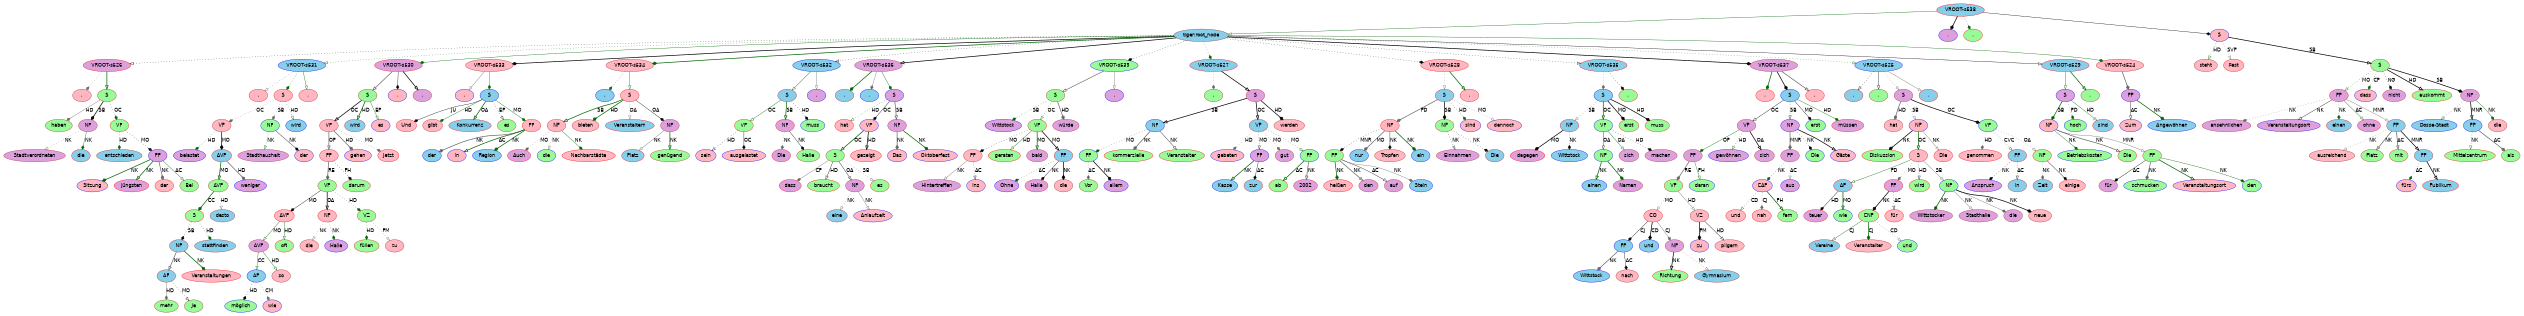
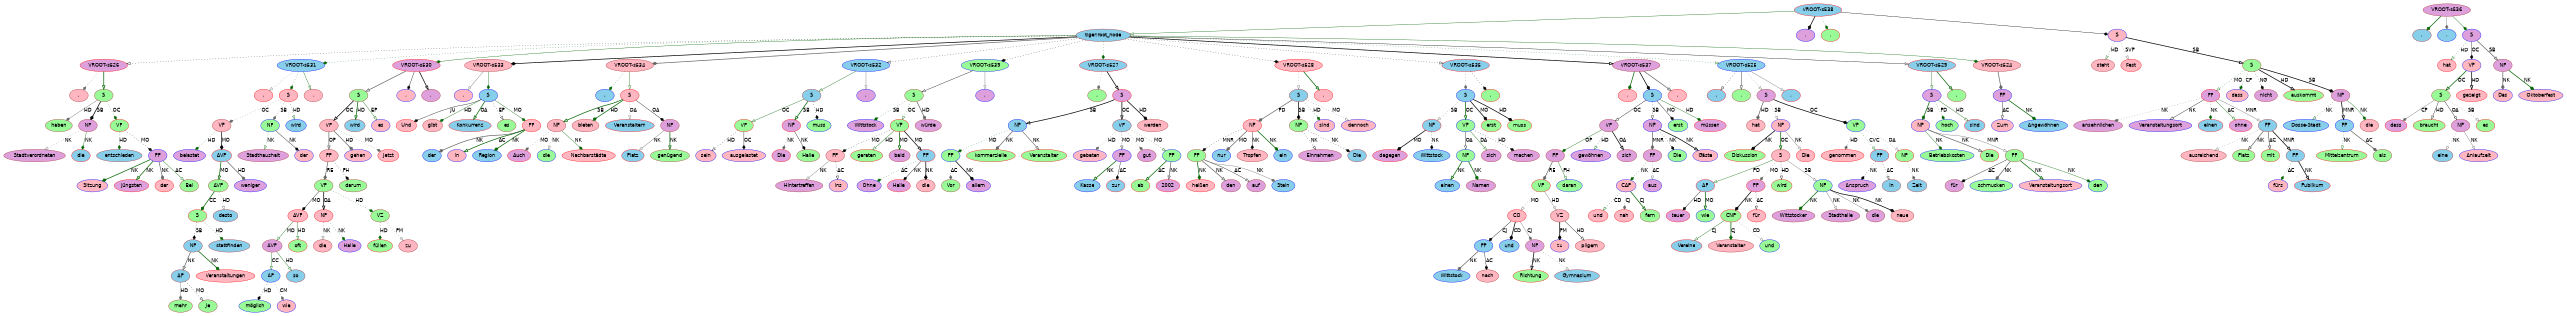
(708, 44) -> (589, 46)
(916, 48) -> (867, 50)
(1040, 50) -> none
(1487, 50) -> (1369, 50)
(2072, 186) -> none
(1780, 201) -> (1642, 201)
(281, 276) -> (296, 276)
